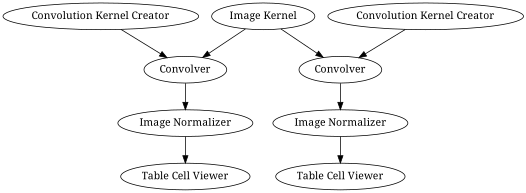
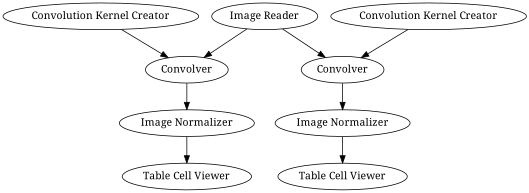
(263, 16) -> (265, 16)
